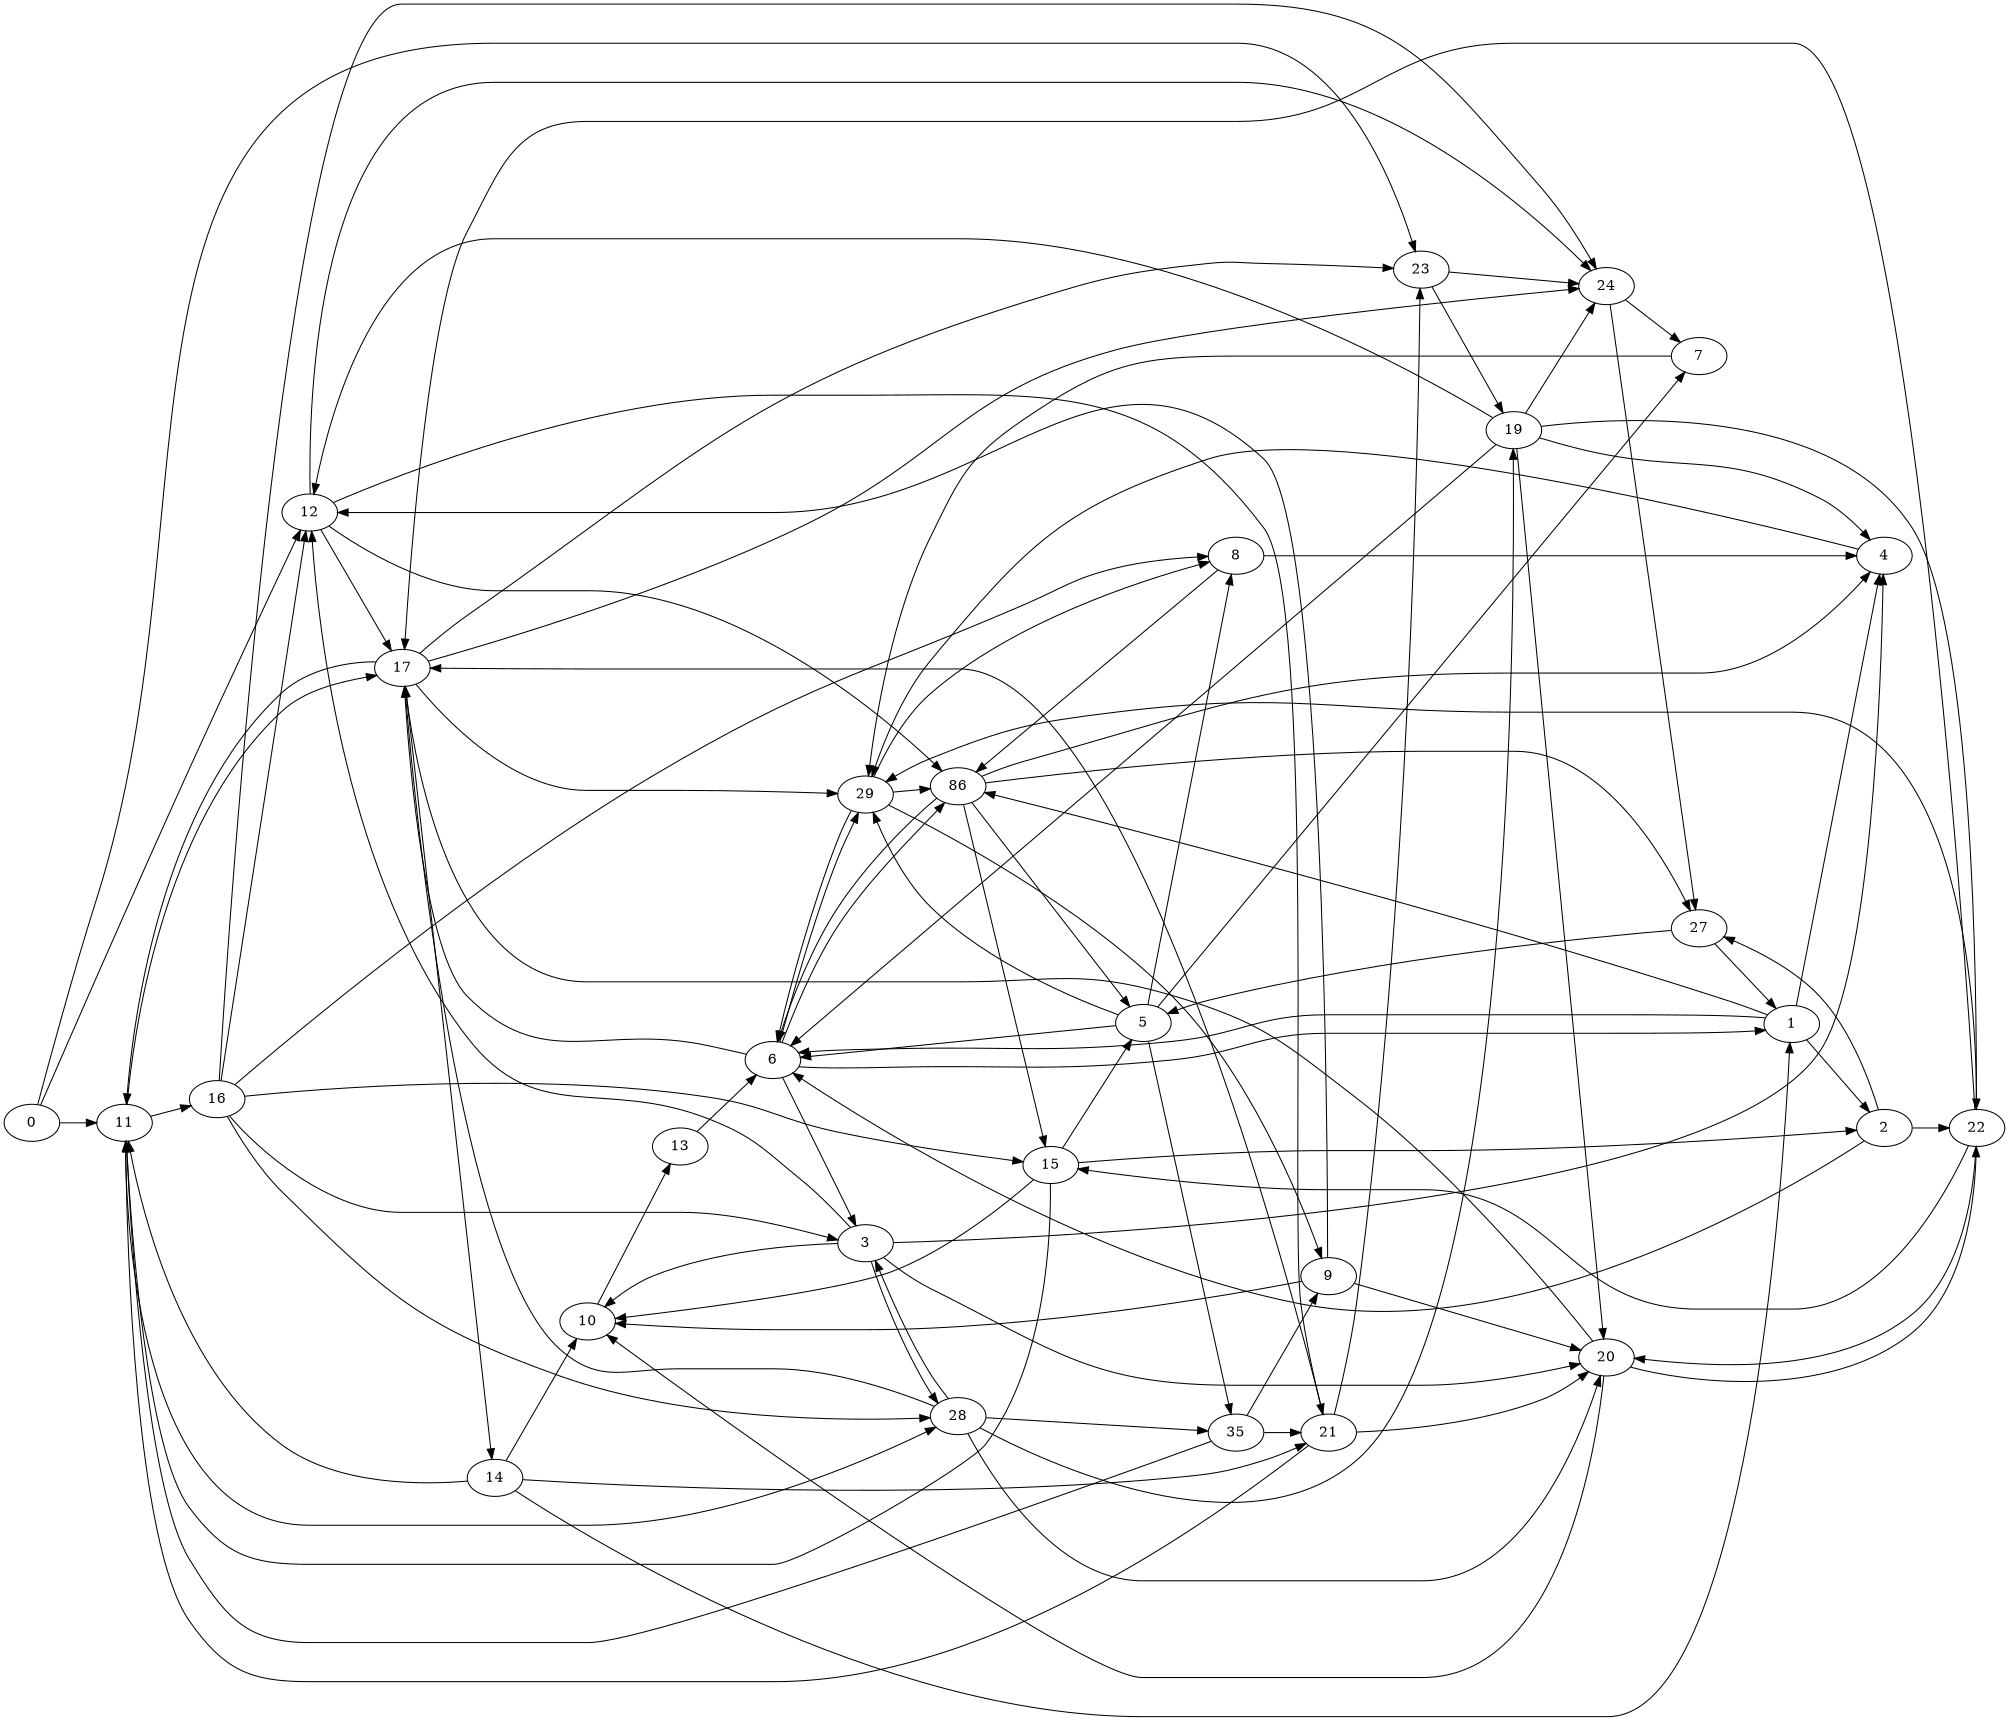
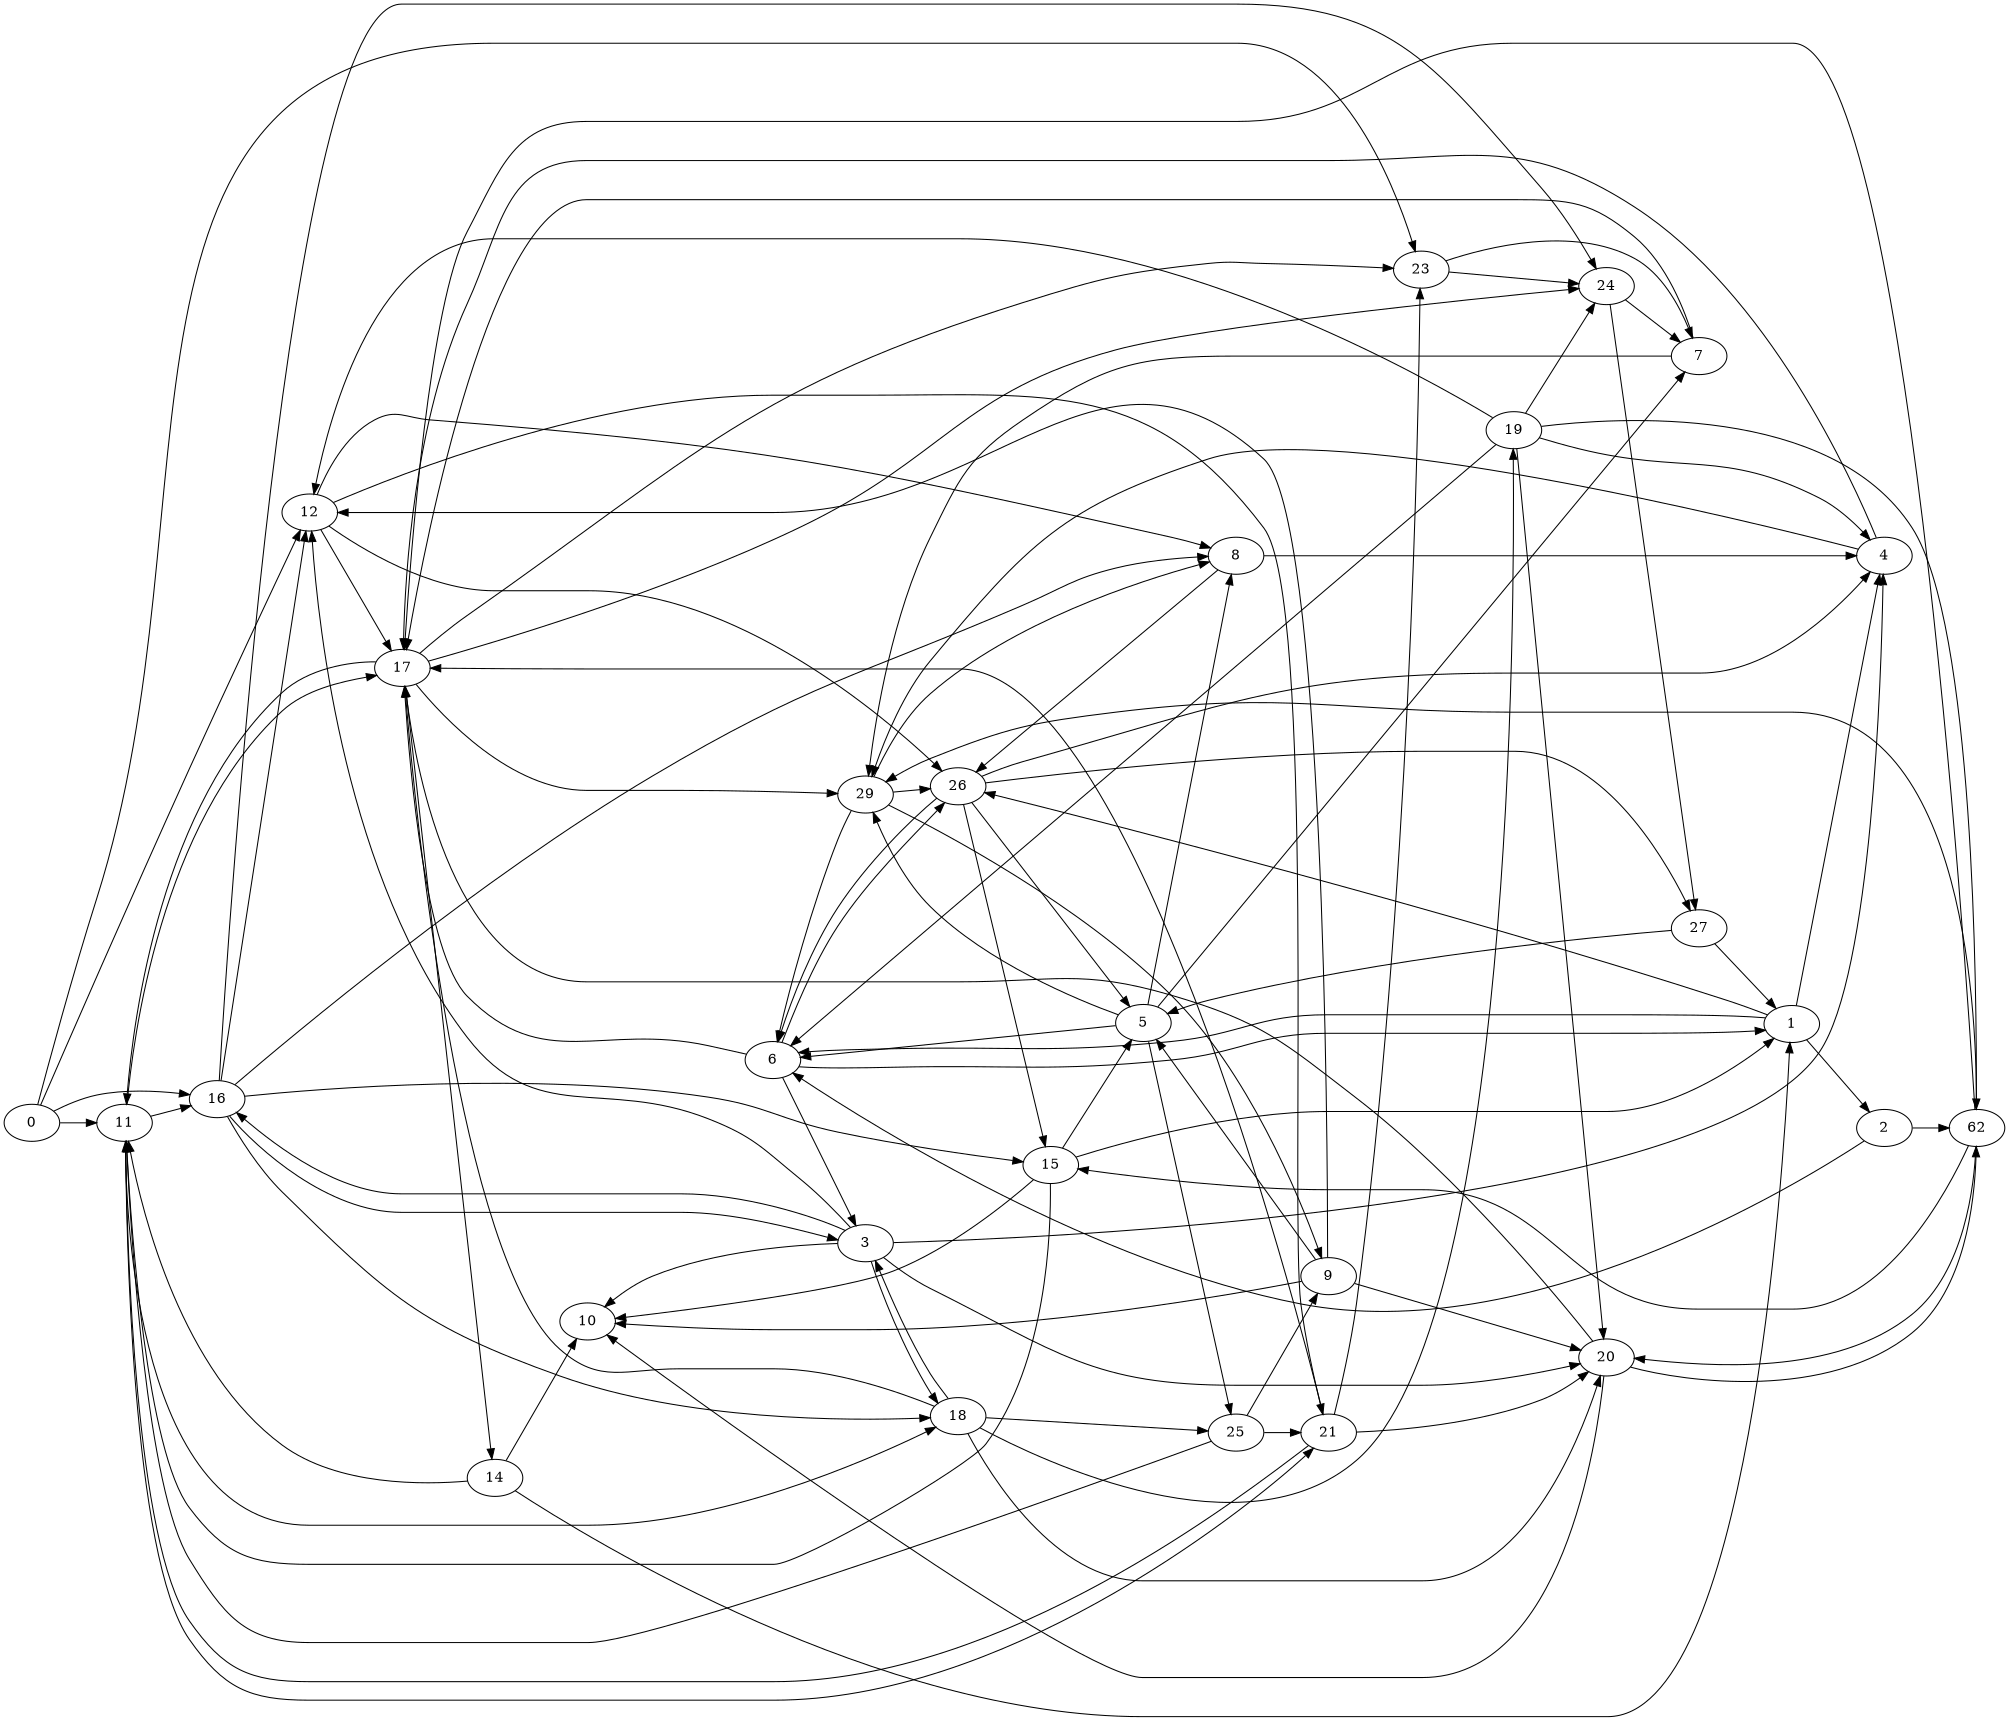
(818, 82) -> (743, 452)
none -> (1051, 161)
none -> (929, 200)
(1465, 345) -> (1592, 244)
(958, 786) -> (958, 786)
(831, 875) -> none
(1828, 1006) -> none
none -> (115, 1092)
(1977, 1128) -> (1977, 1128)
(680, 1146) -> none
(1462, 1150) -> (1427, 1112)
none -> (1239, 1154)
none -> (537, 1194)
(958, 1416) -> (958, 1416)
(1236, 1433) -> (1236, 1433)
(892, 1490) -> (516, 1700)
